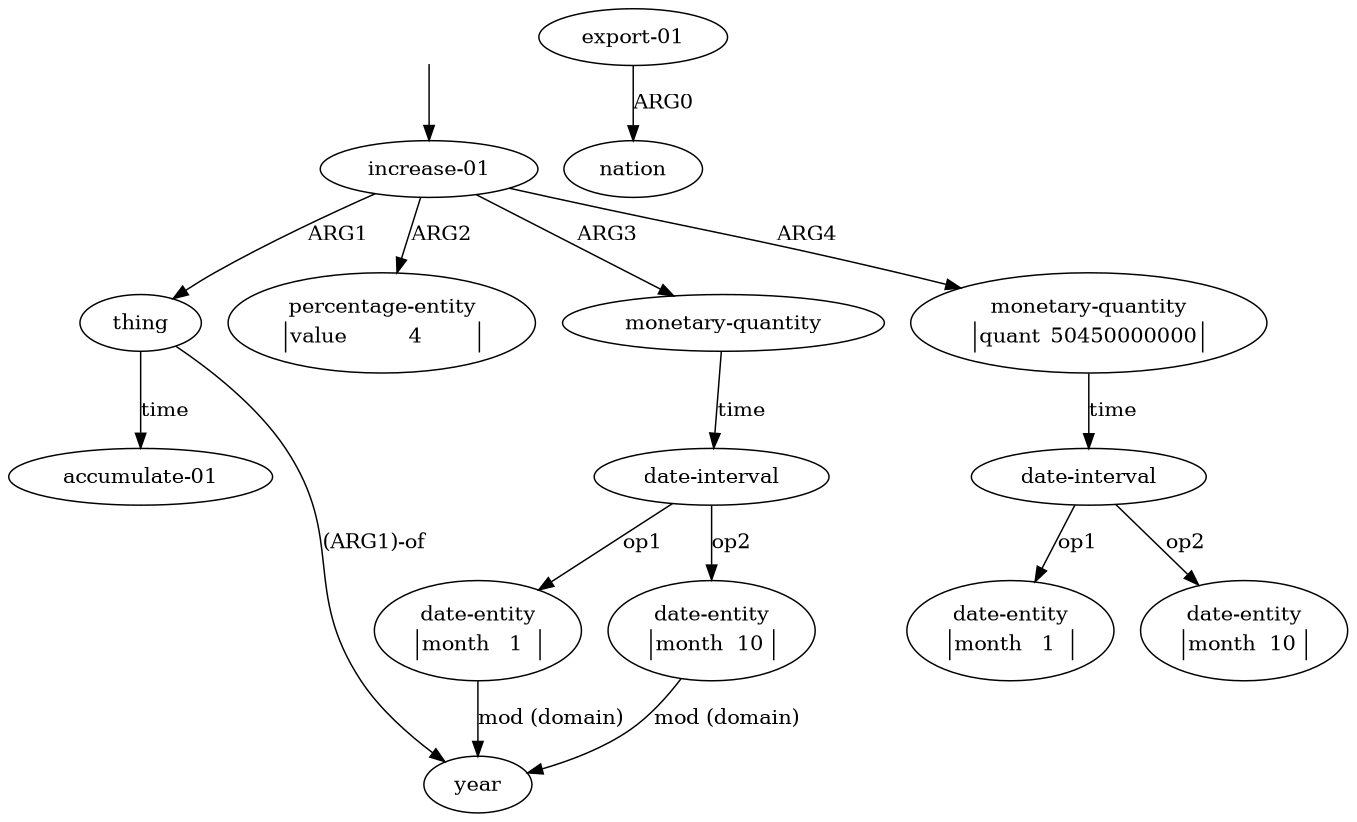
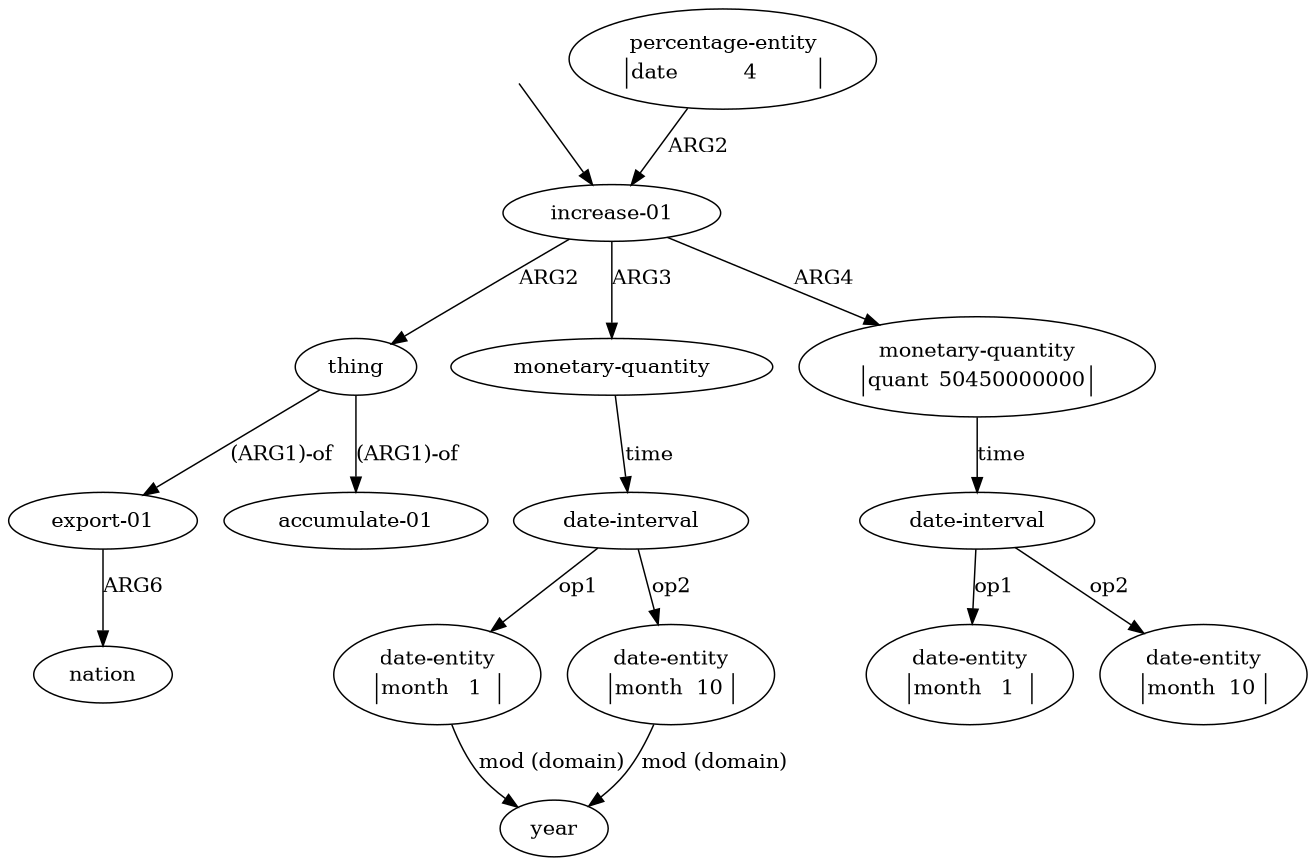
(664, 103) -> (133, 587)
(411, 228) -> (664, 141)
(338, 235) -> (549, 279)
(319, 336) -> (655, 72)
(165, 411) -> (408, 455)
(321, 540) -> (238, 439)
